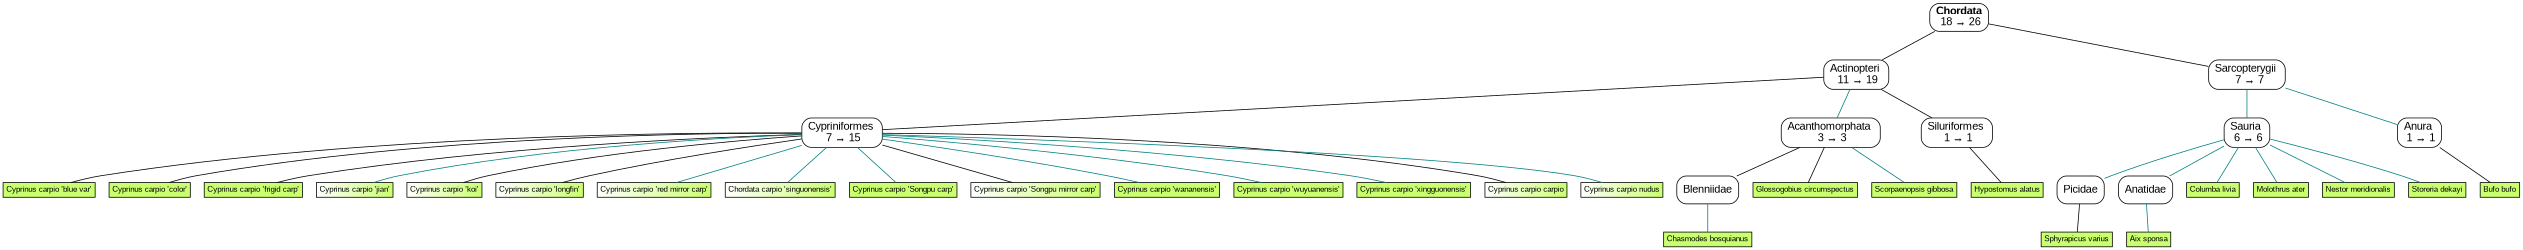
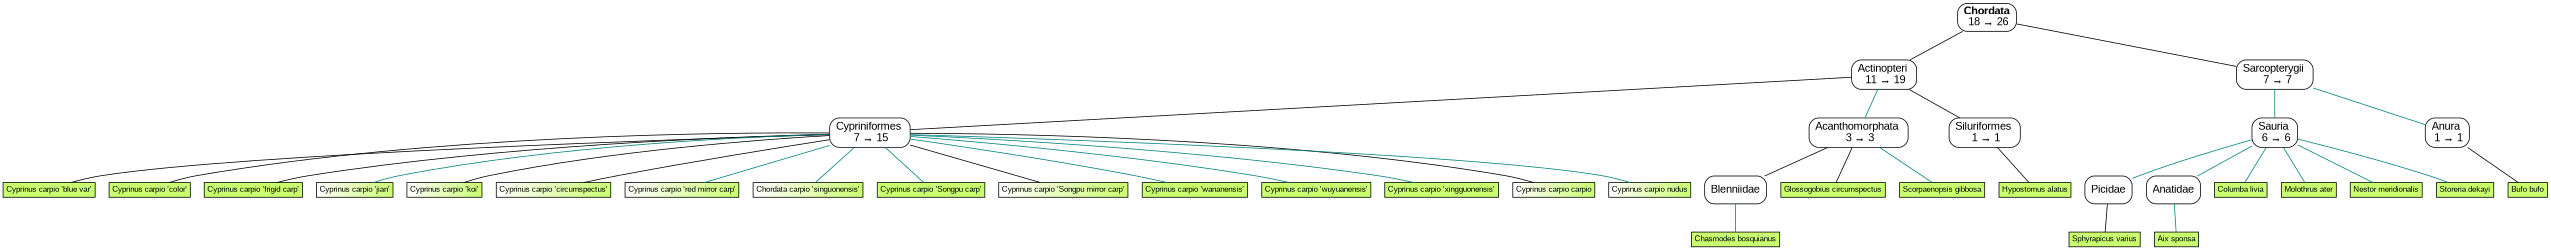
(540, 190) -> (554, 190)
